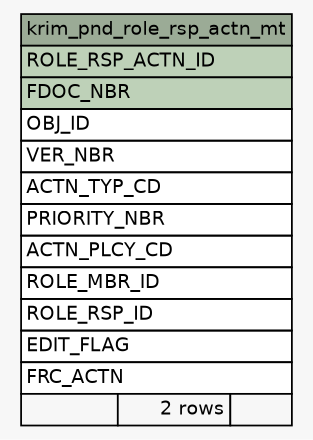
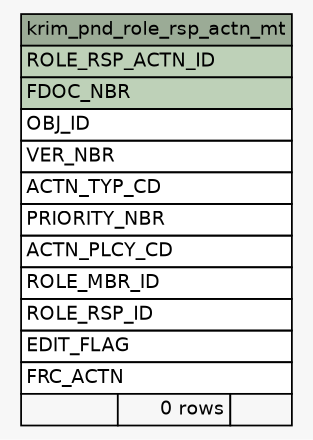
(193, 409) -> (193, 409)
